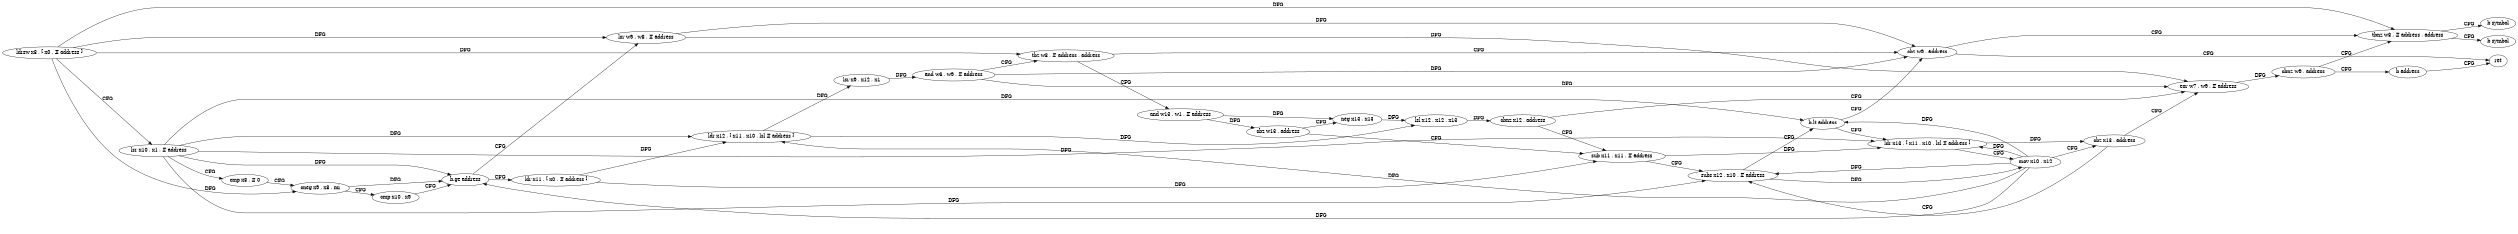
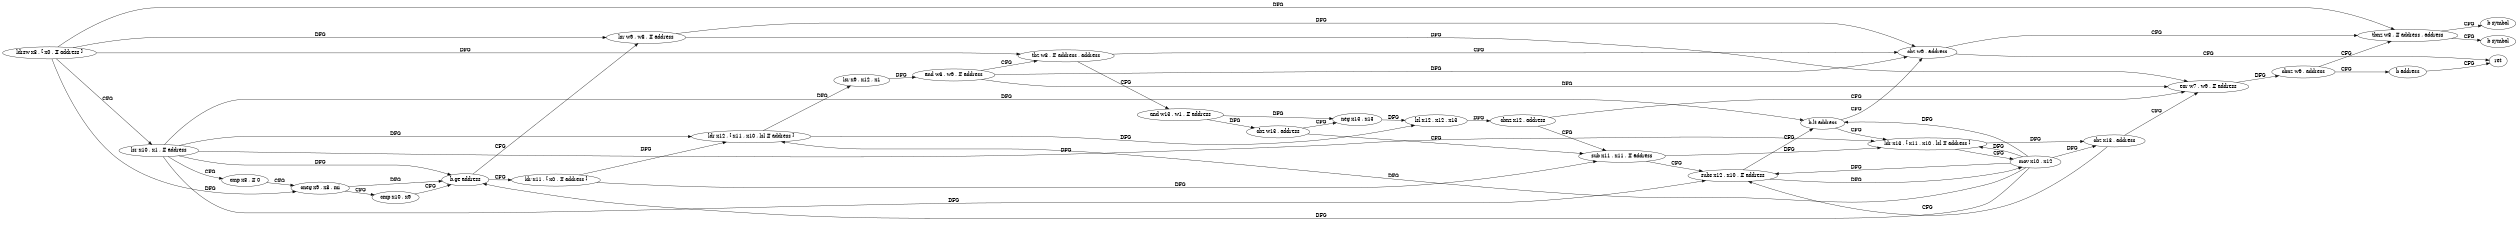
(2072, 148) -> (2072, 148)
